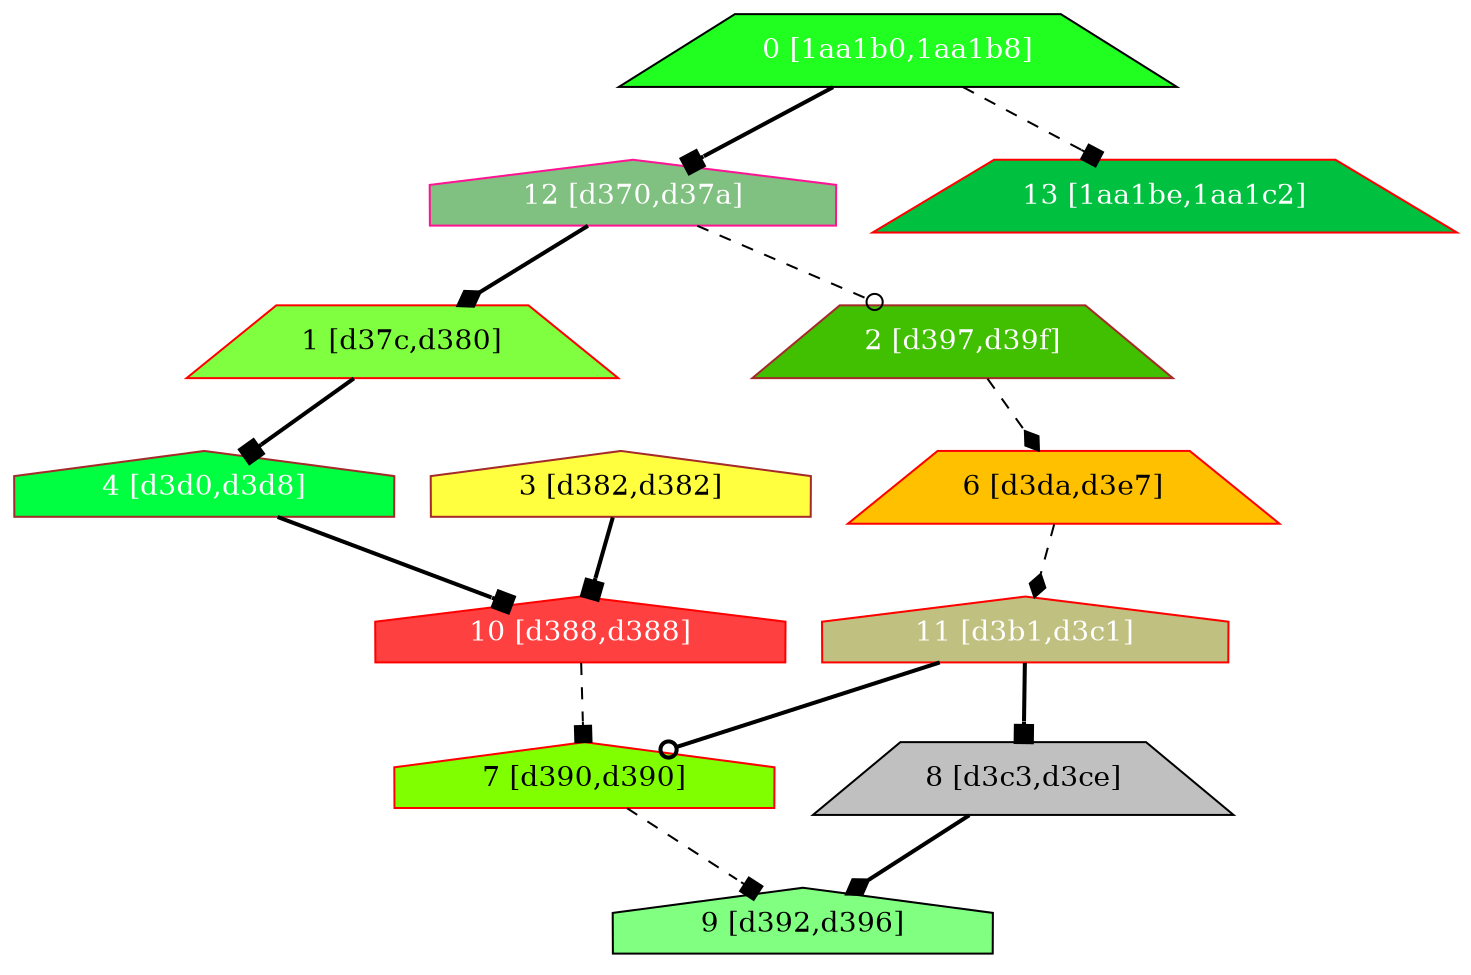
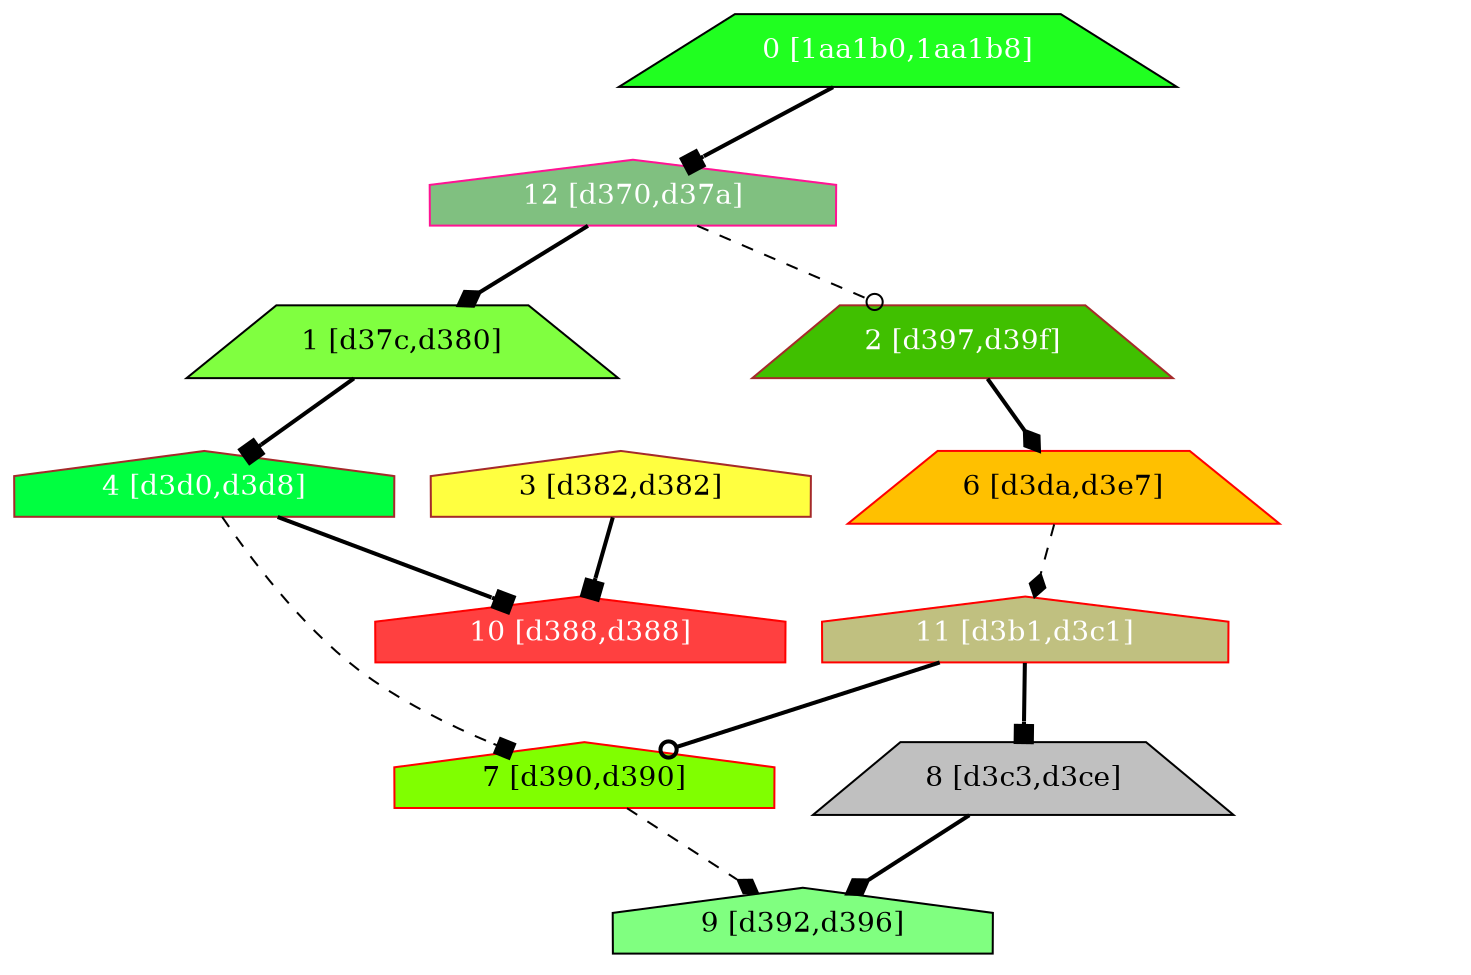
(1165, 196) -> none
(402, 342) -> (402, 342)
(1006, 405) -> (1006, 405)
(582, 692) -> (338, 653)
(682, 844) -> (682, 844)
